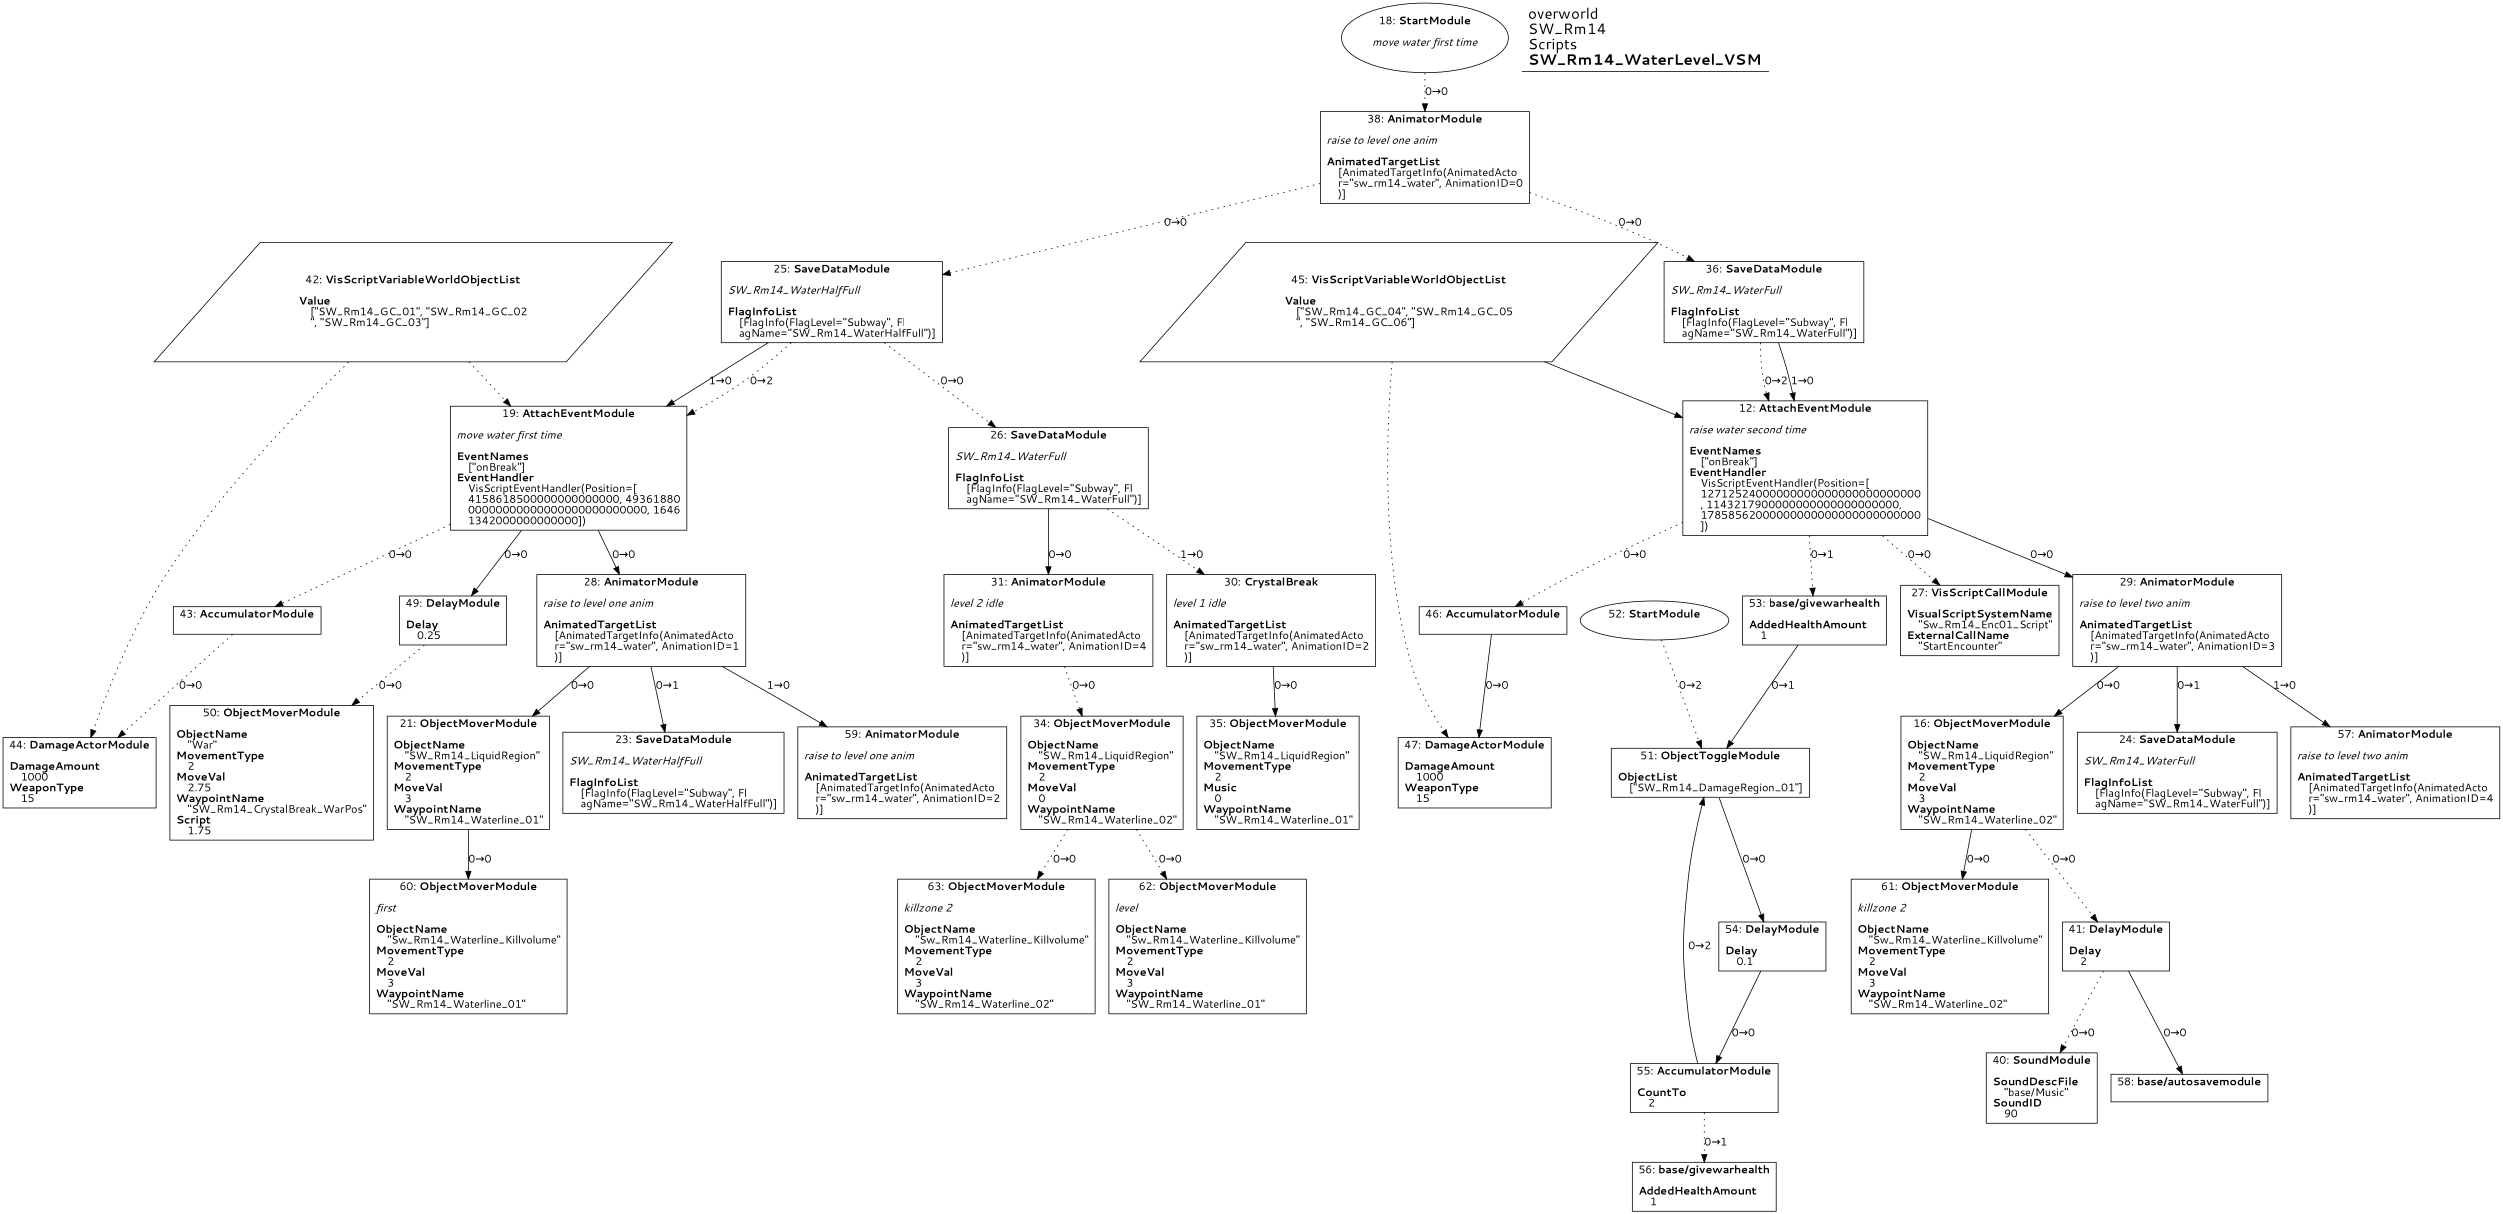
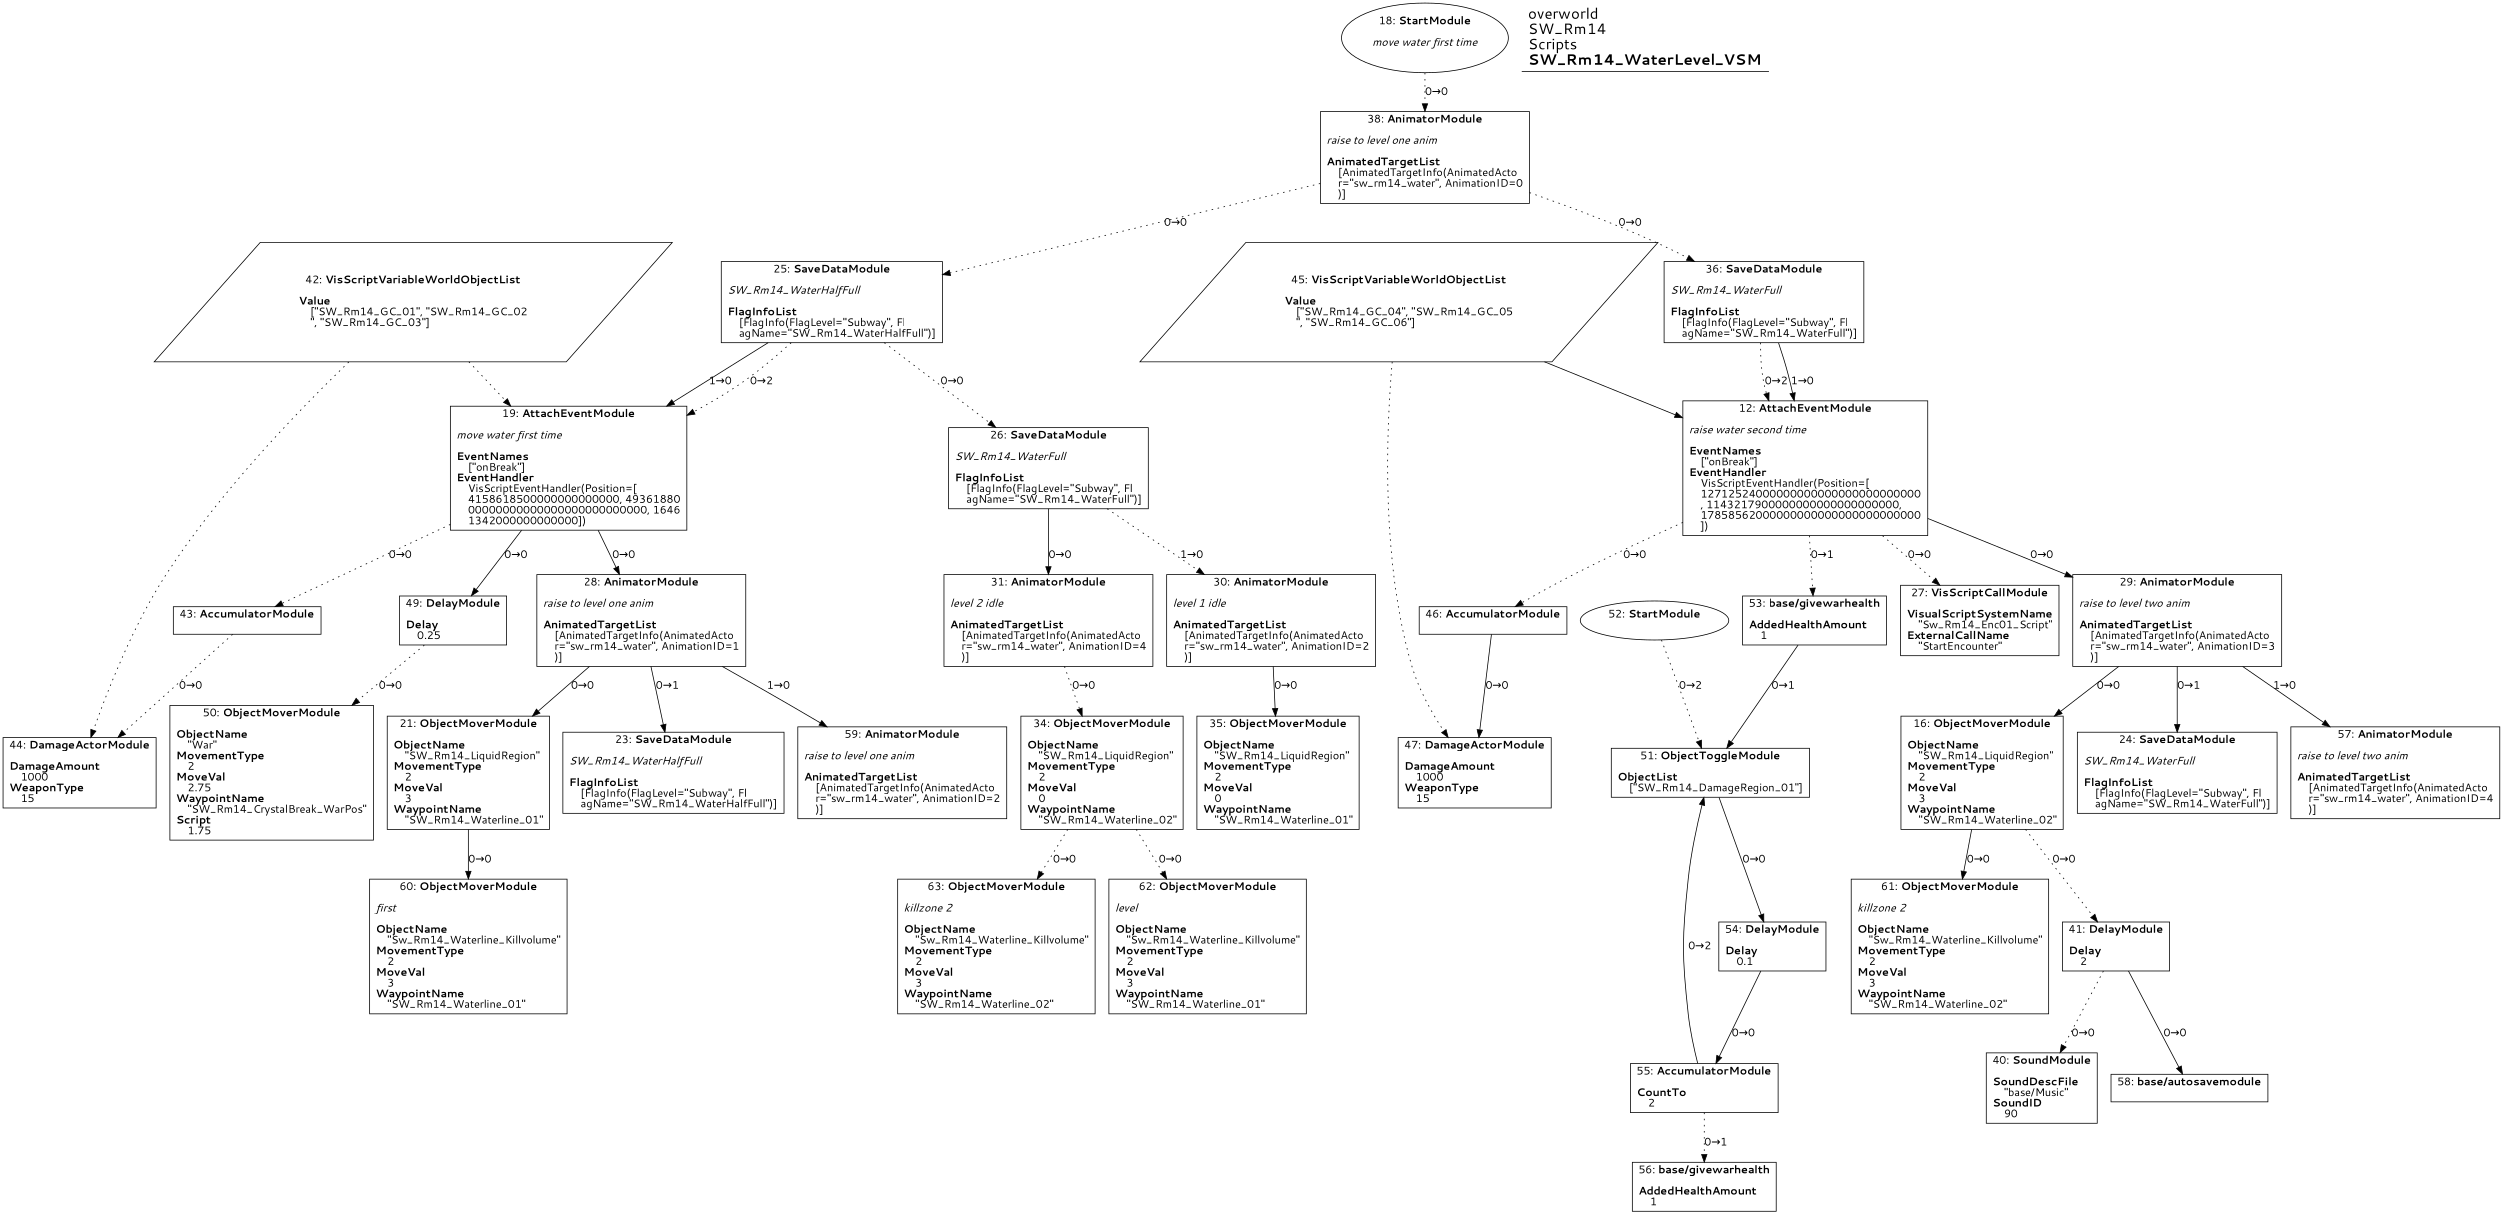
(1281, 582) -> (1281, 582)
(1220, 788) -> (1228, 788)
